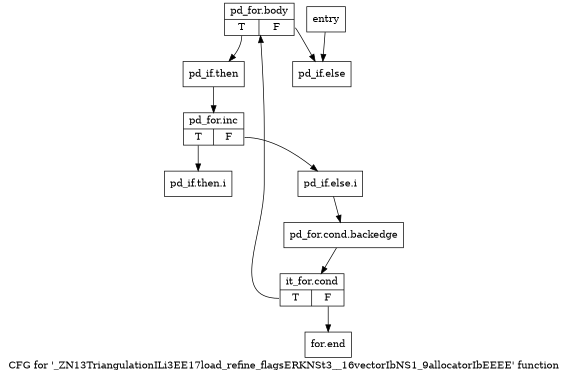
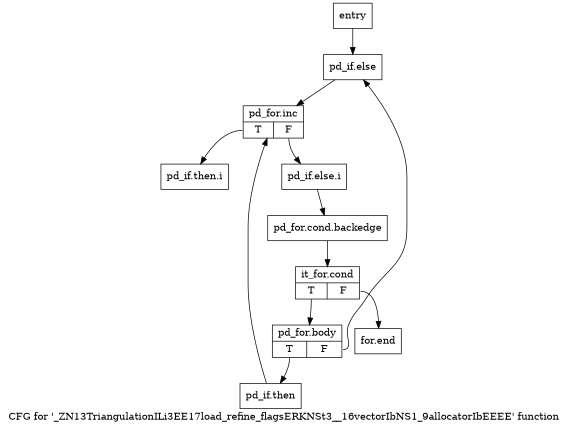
none -> (319, 91)
